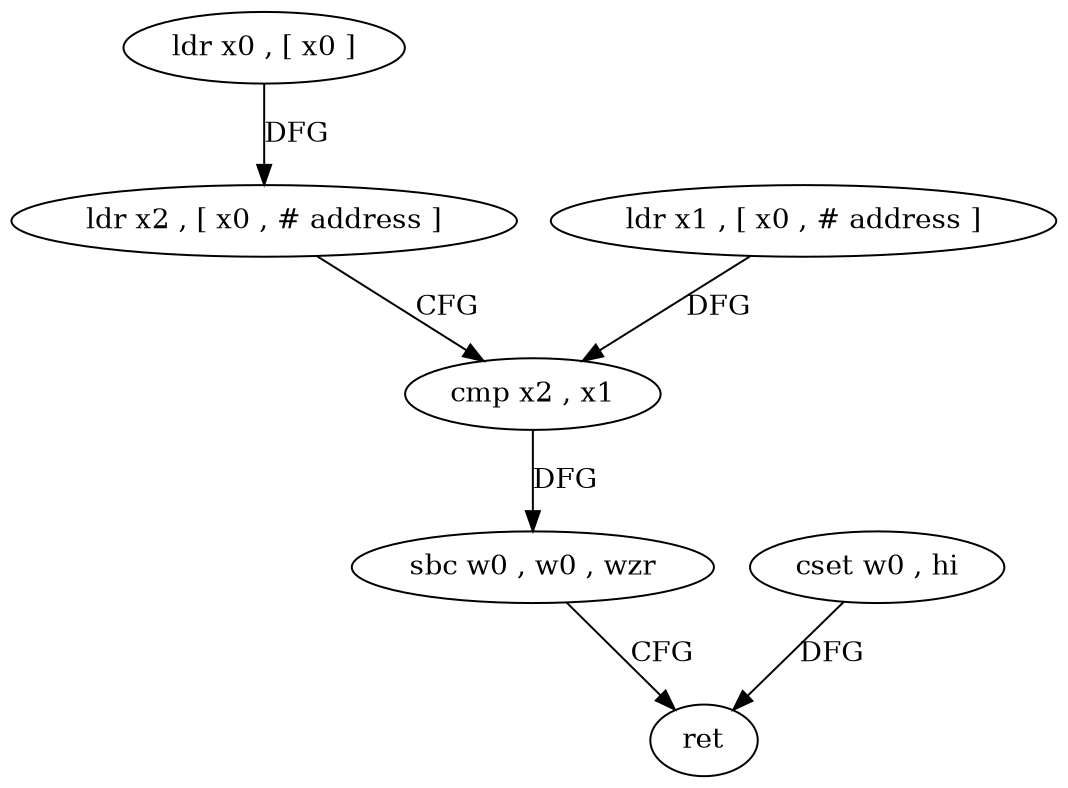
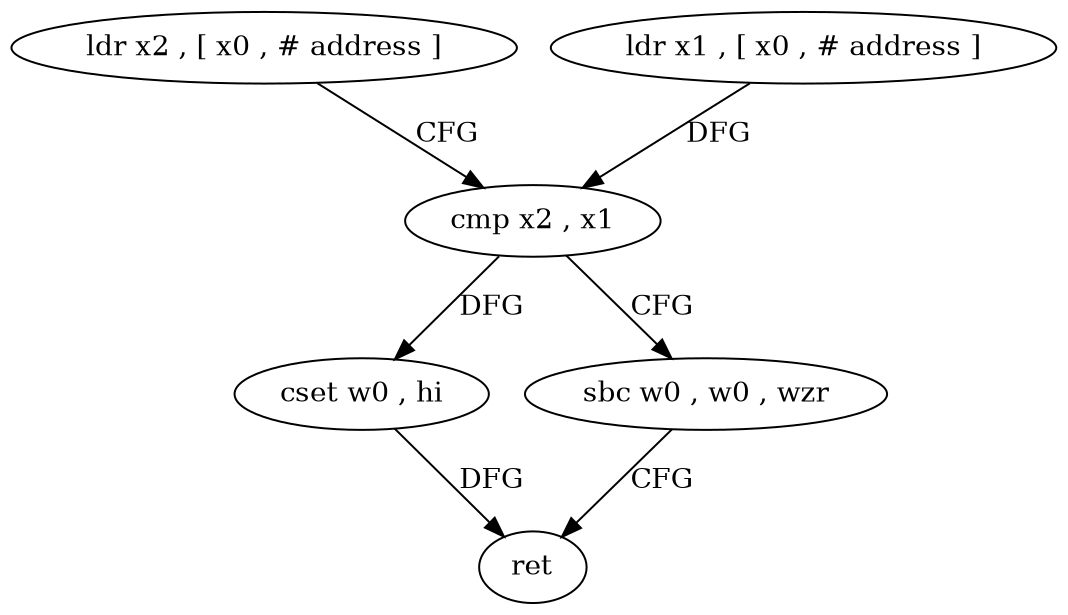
(264, 48) -> none
none -> (454, 301)
(566, 481) -> (662, 307)
